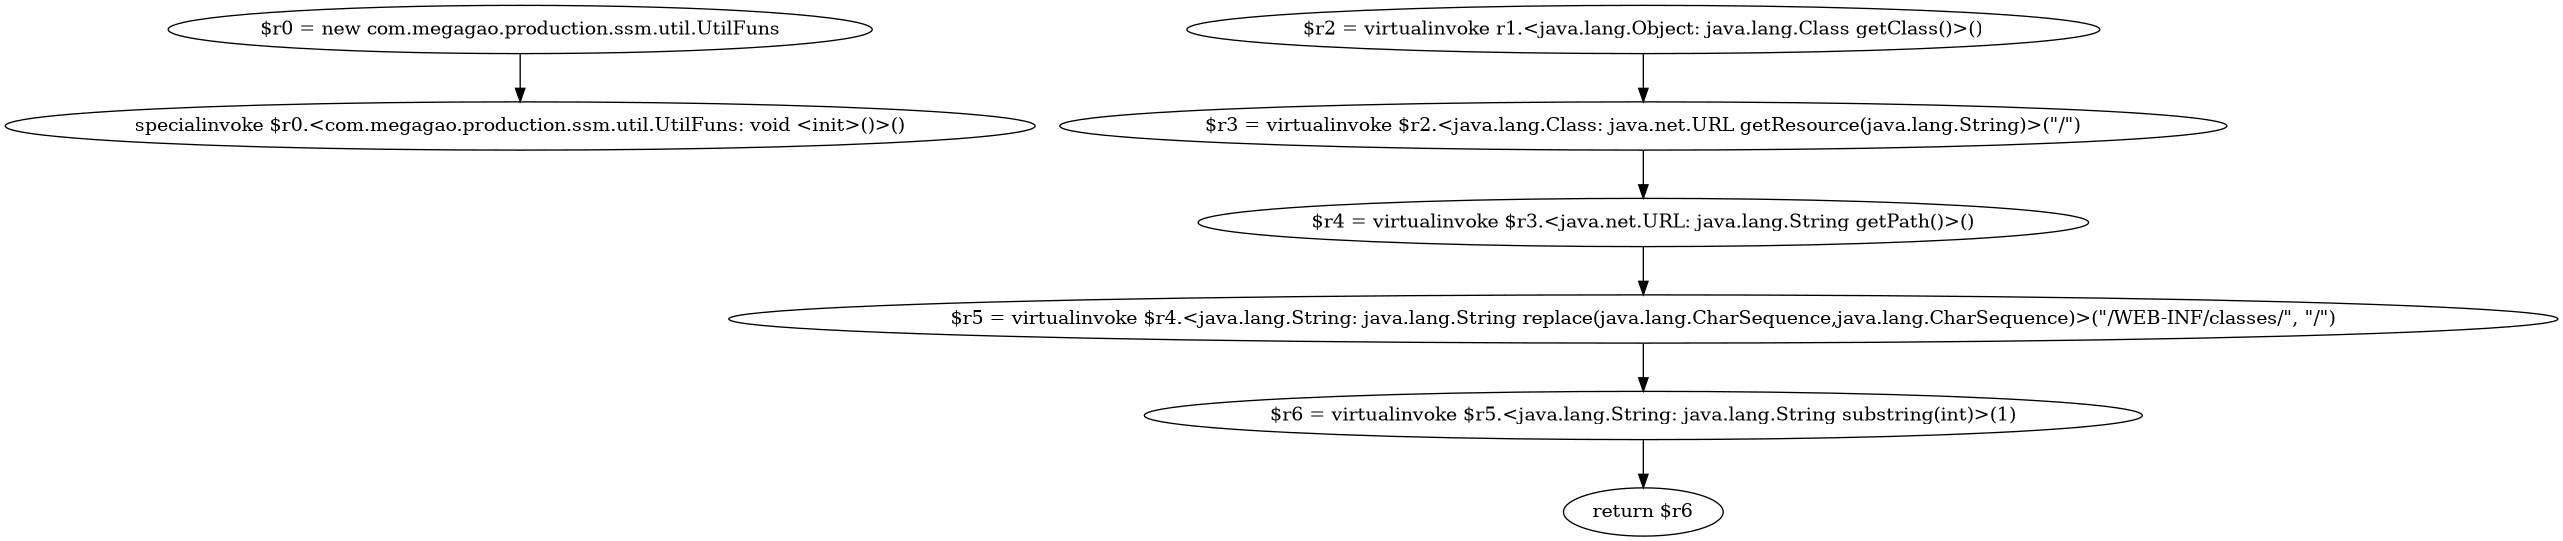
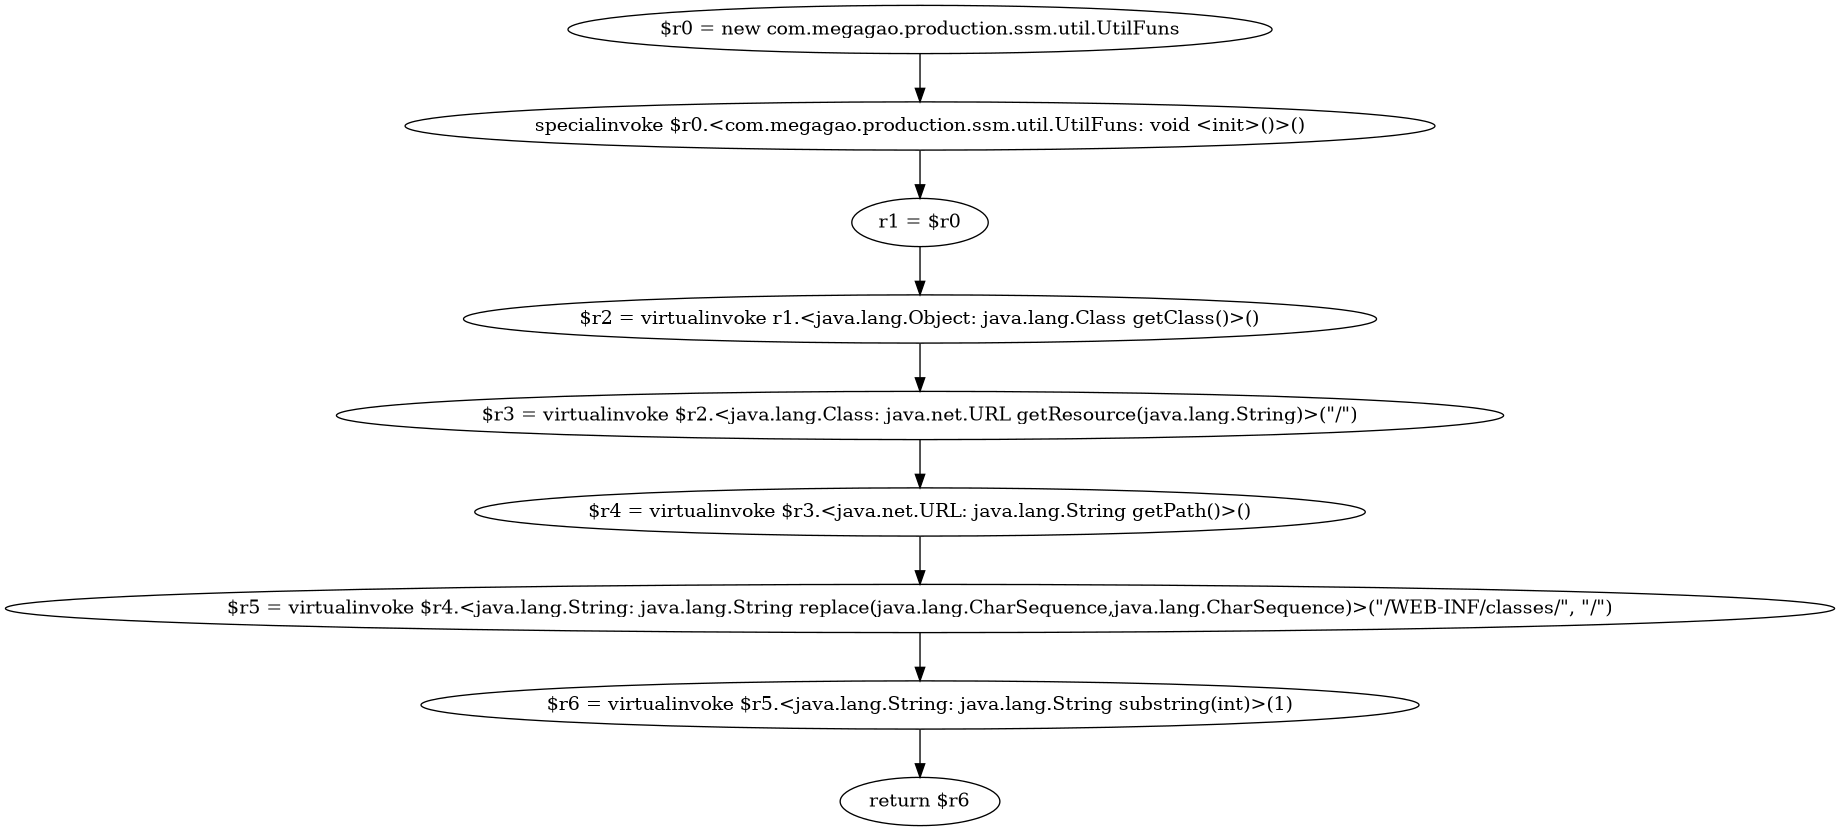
none -> (920, 222)
